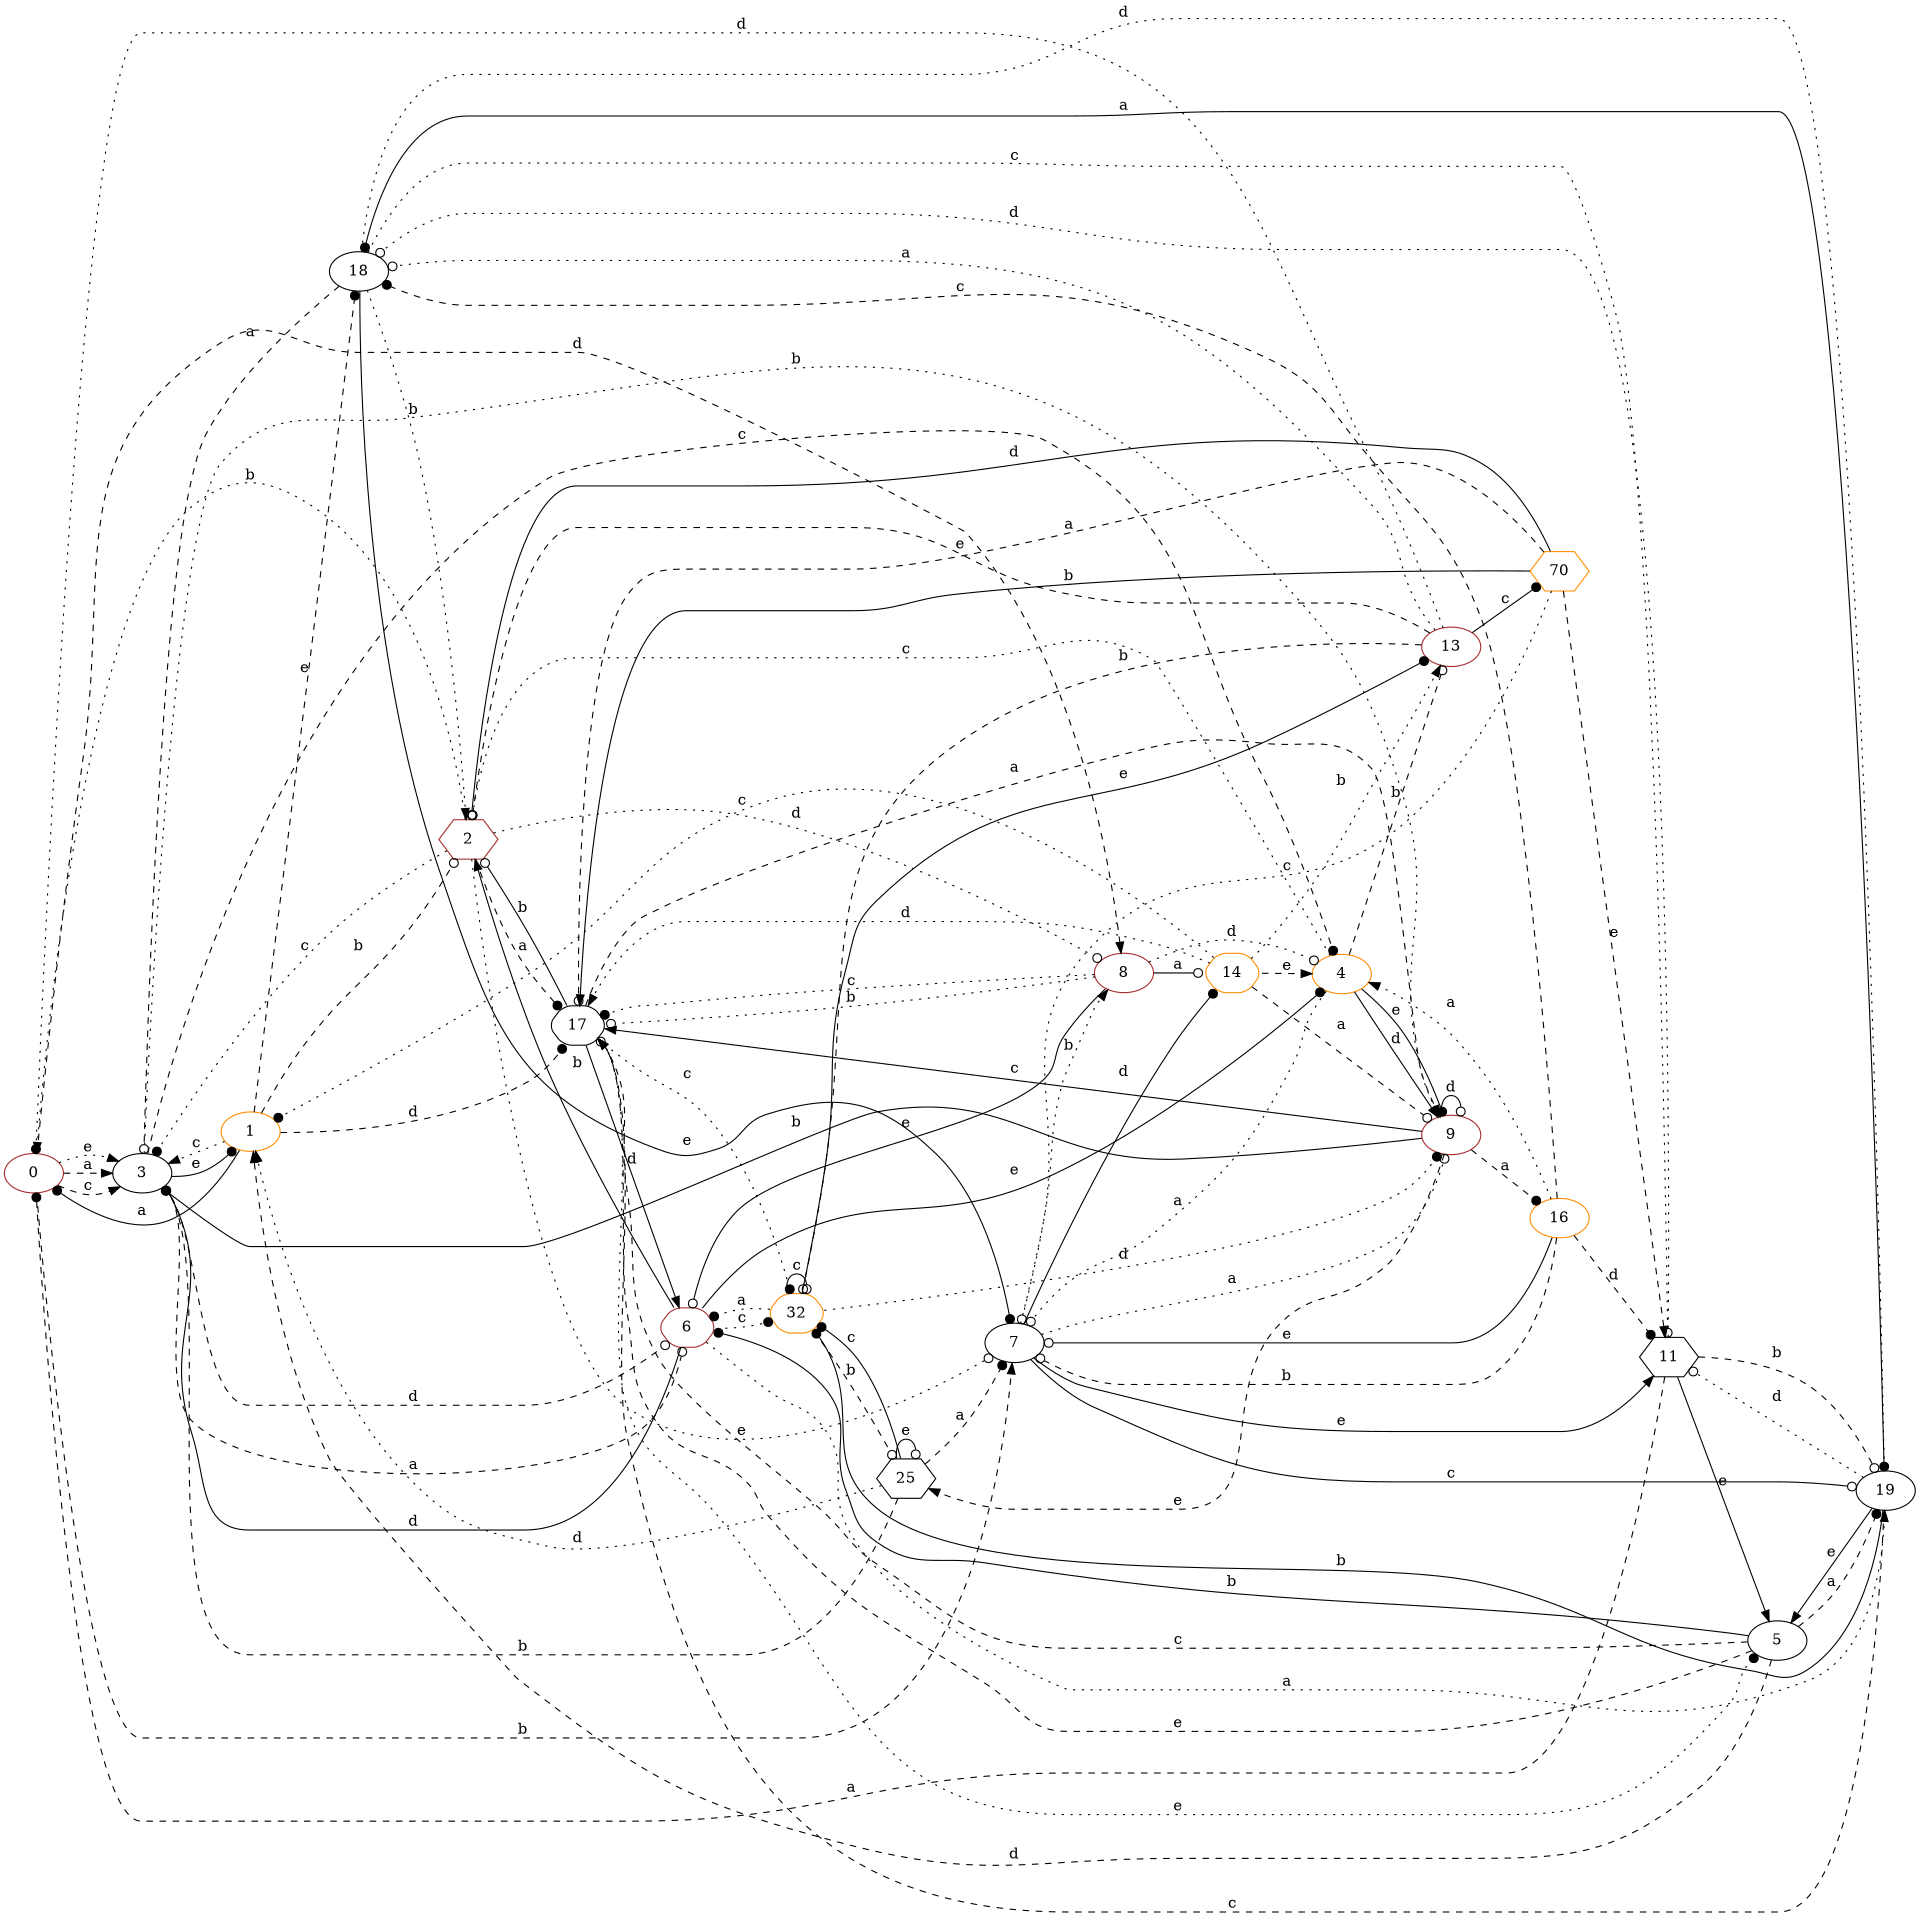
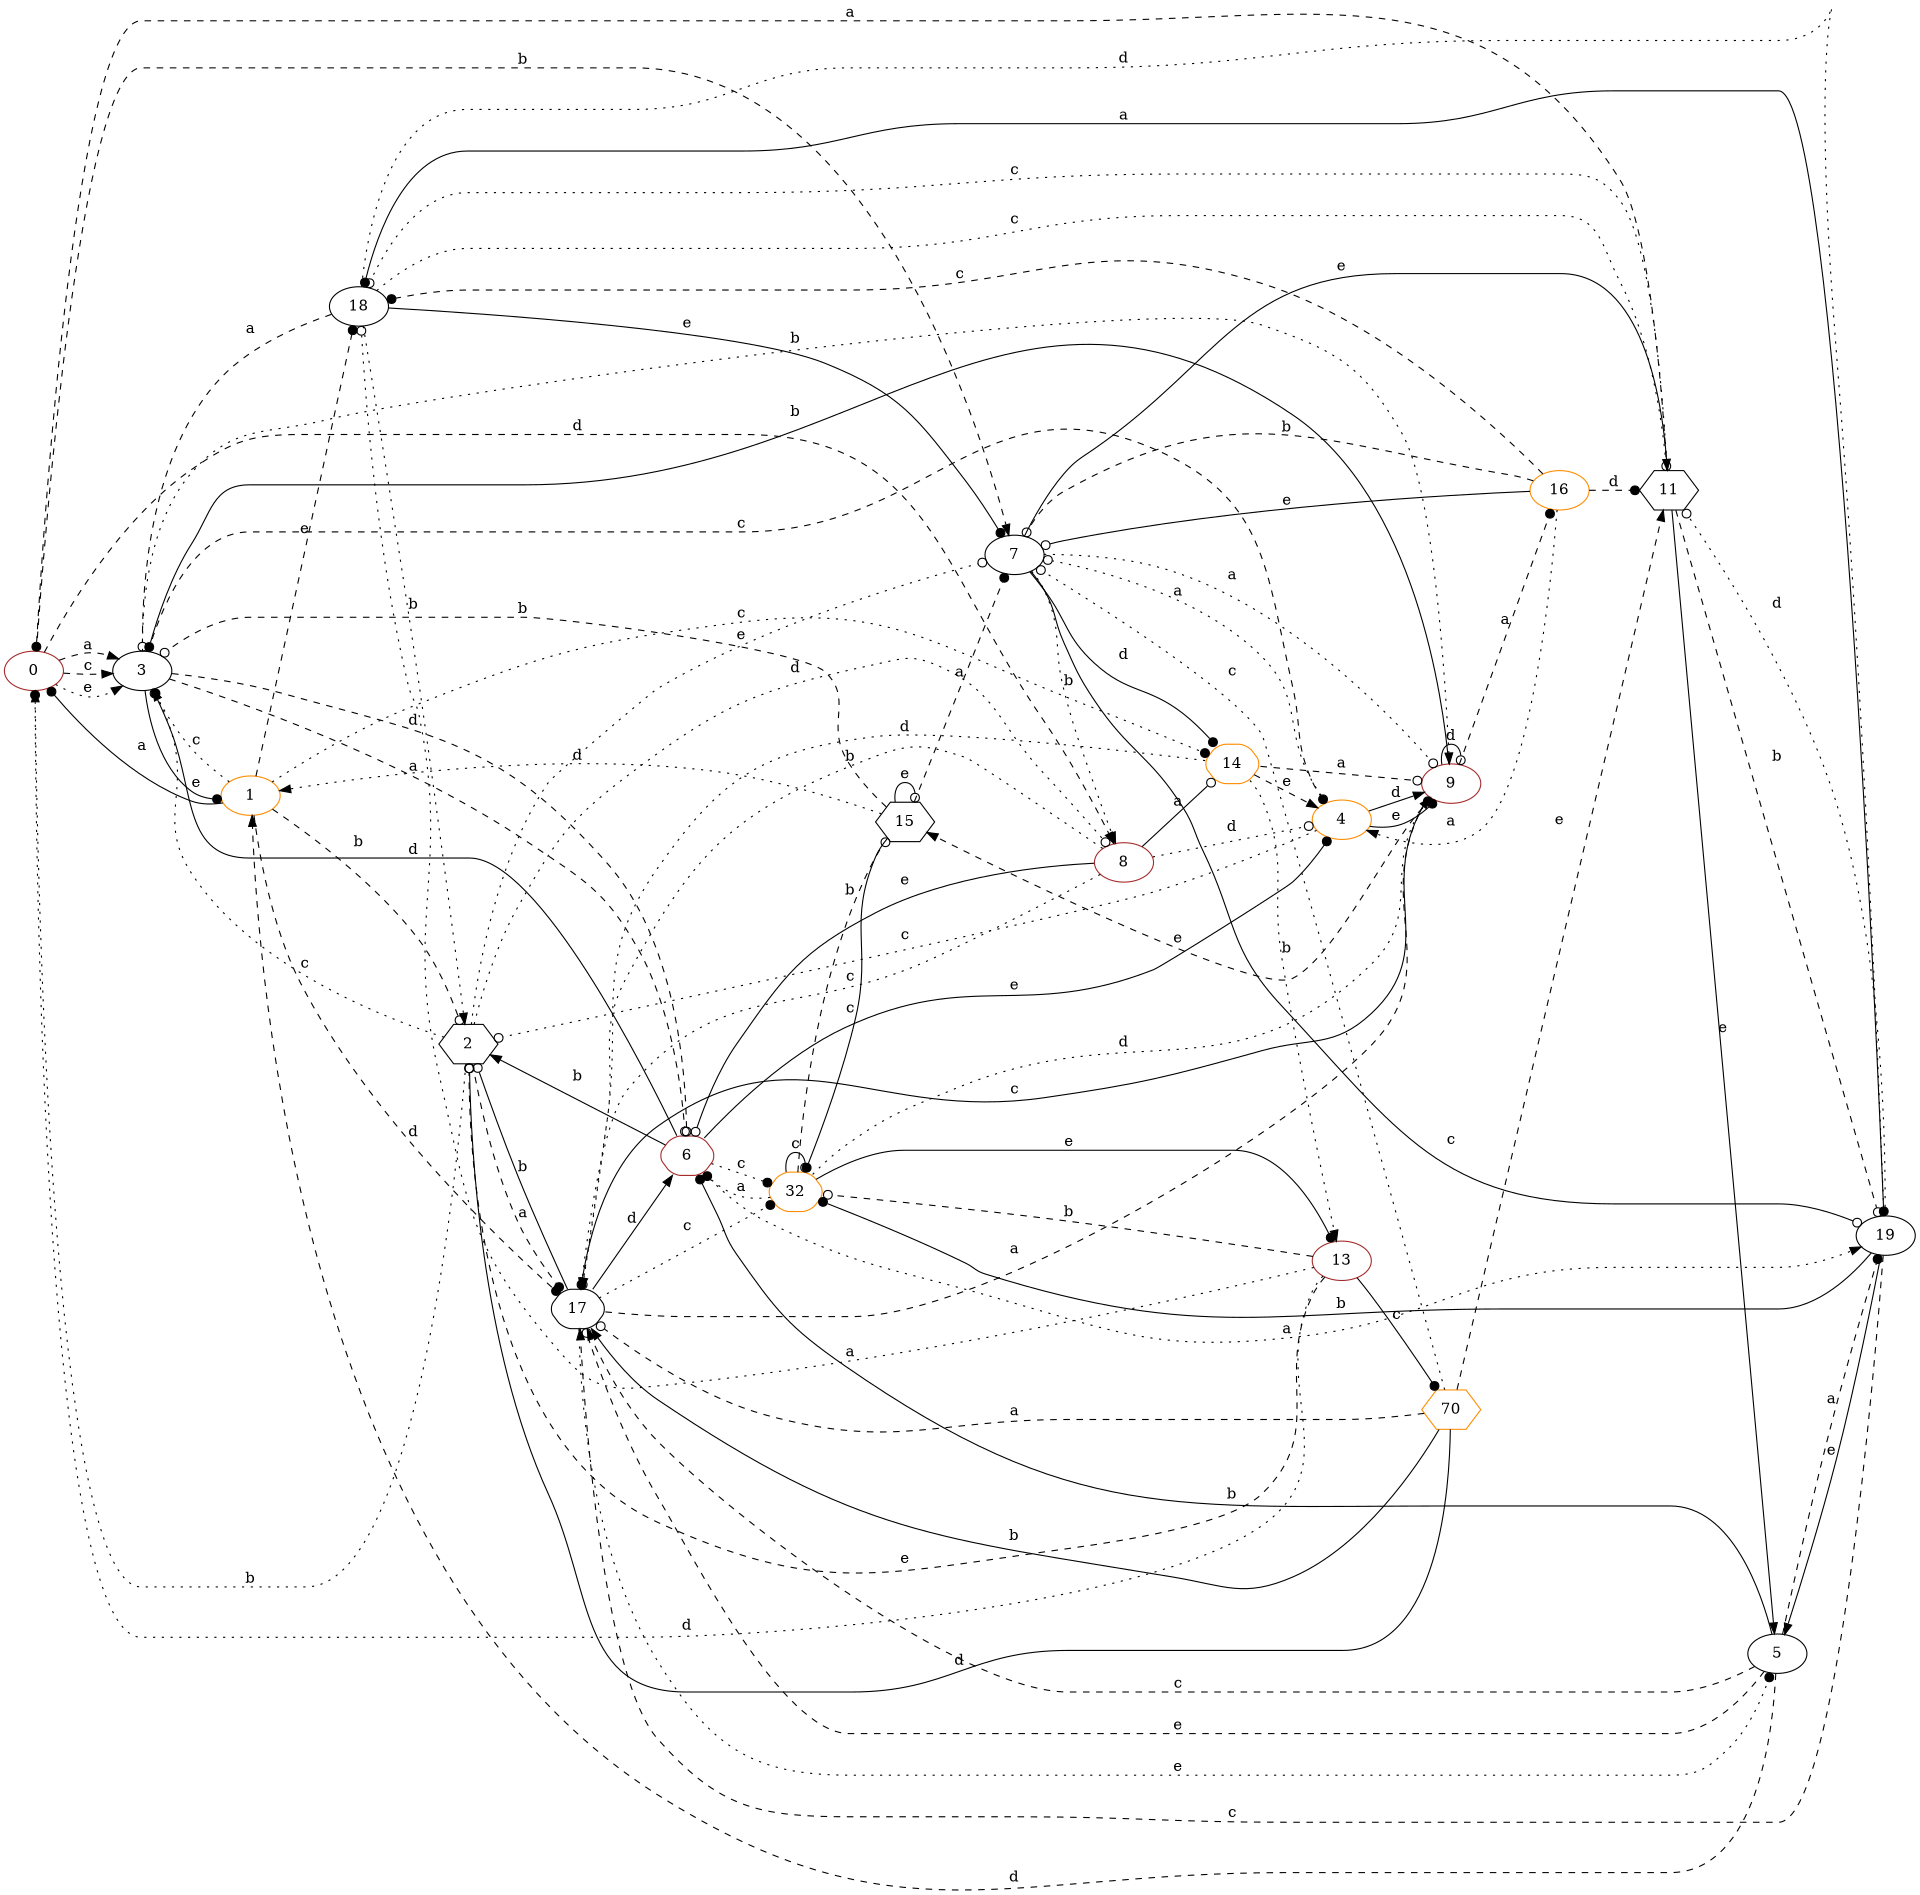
(1015, 213) -> (1015, 170)
(750, 808) -> (733, 623)
(1395, 815) -> none
(468, 839) -> (468, 1044)
(906, 1479) -> (905, 822)
